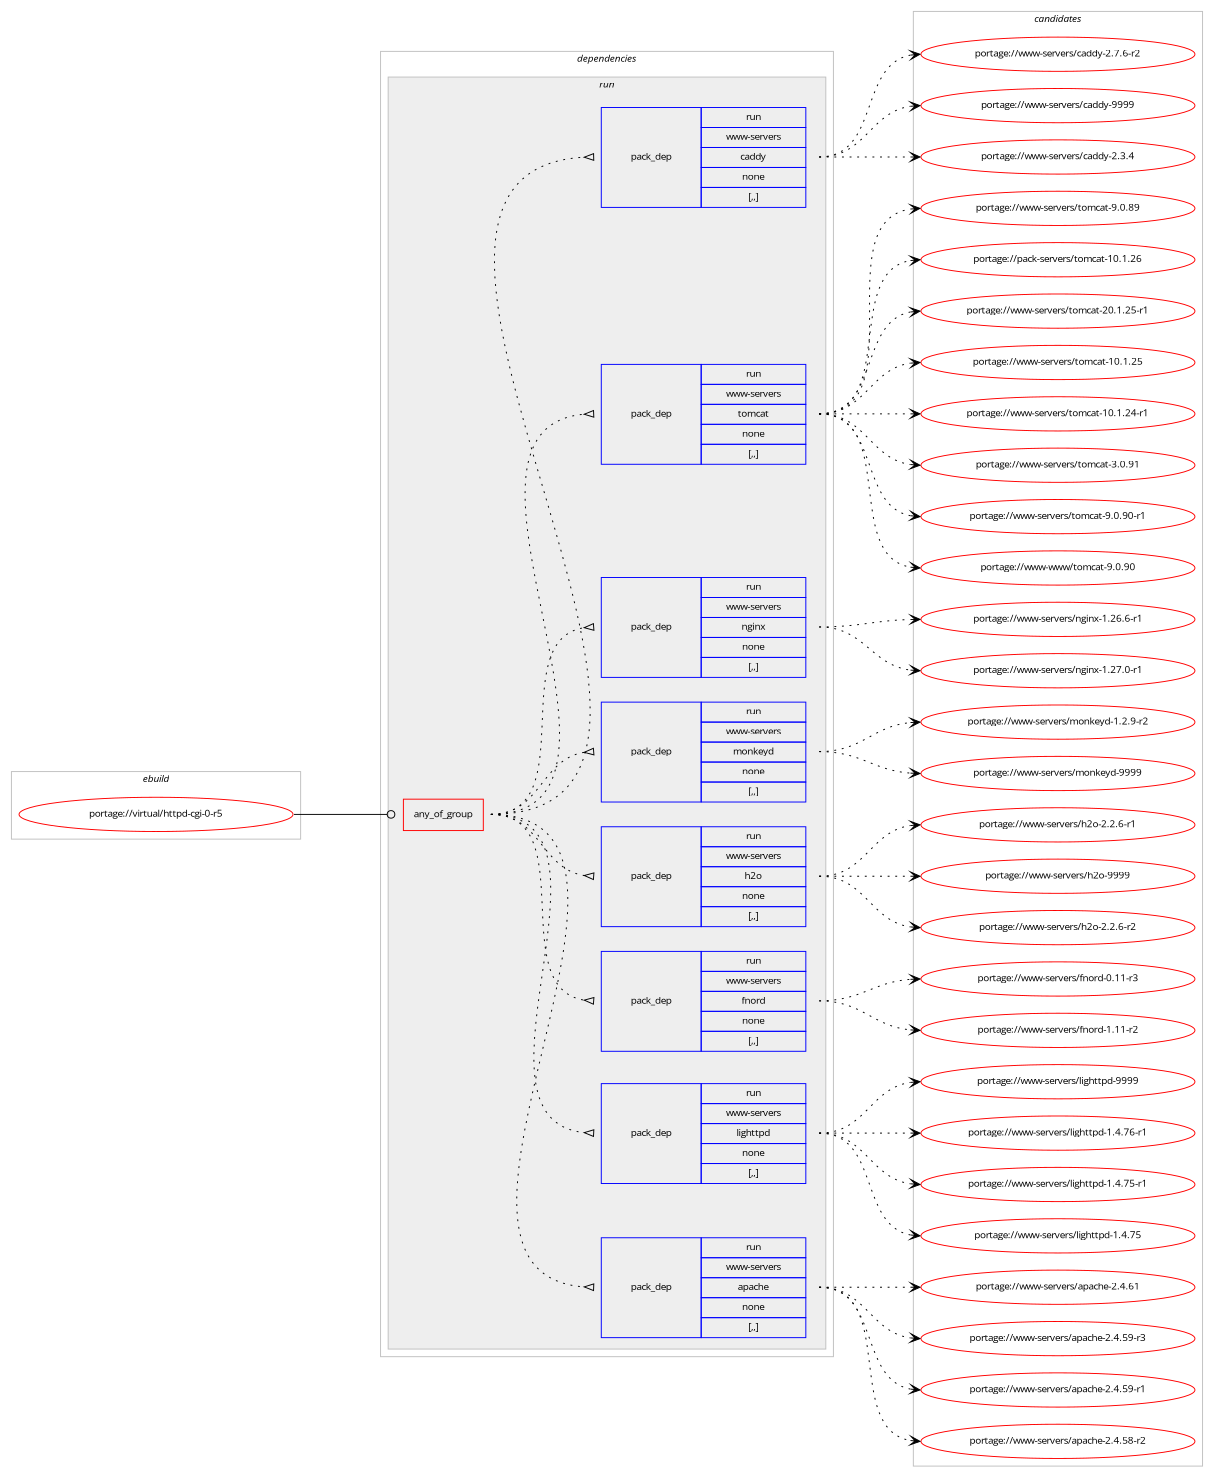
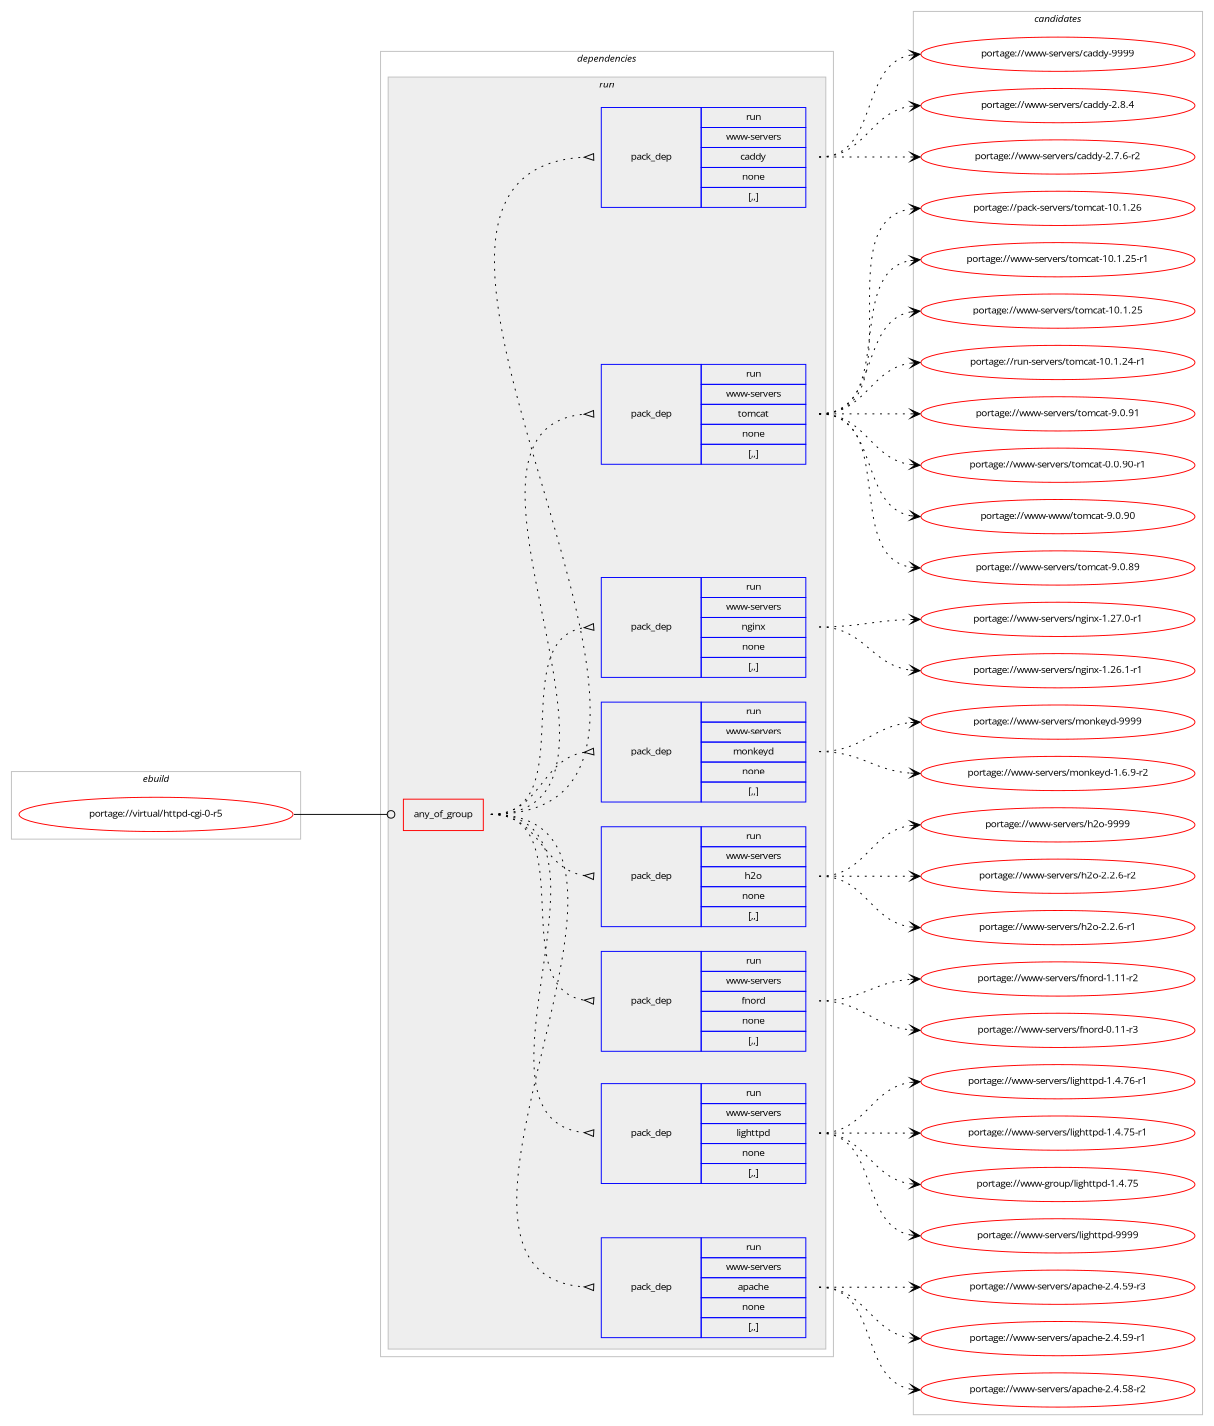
(1058, 157) -> (1058, 106)
(1058, 311) -> (1058, 260)
(1058, 414) -> (1058, 362)
(1058, 465) -> (1058, 414)
(1058, 517) -> (1058, 465)
(1058, 619) -> (1058, 671)
(1058, 722) -> (1058, 773)
(1058, 1236) -> (1058, 1184)
(1058, 1287) -> none
